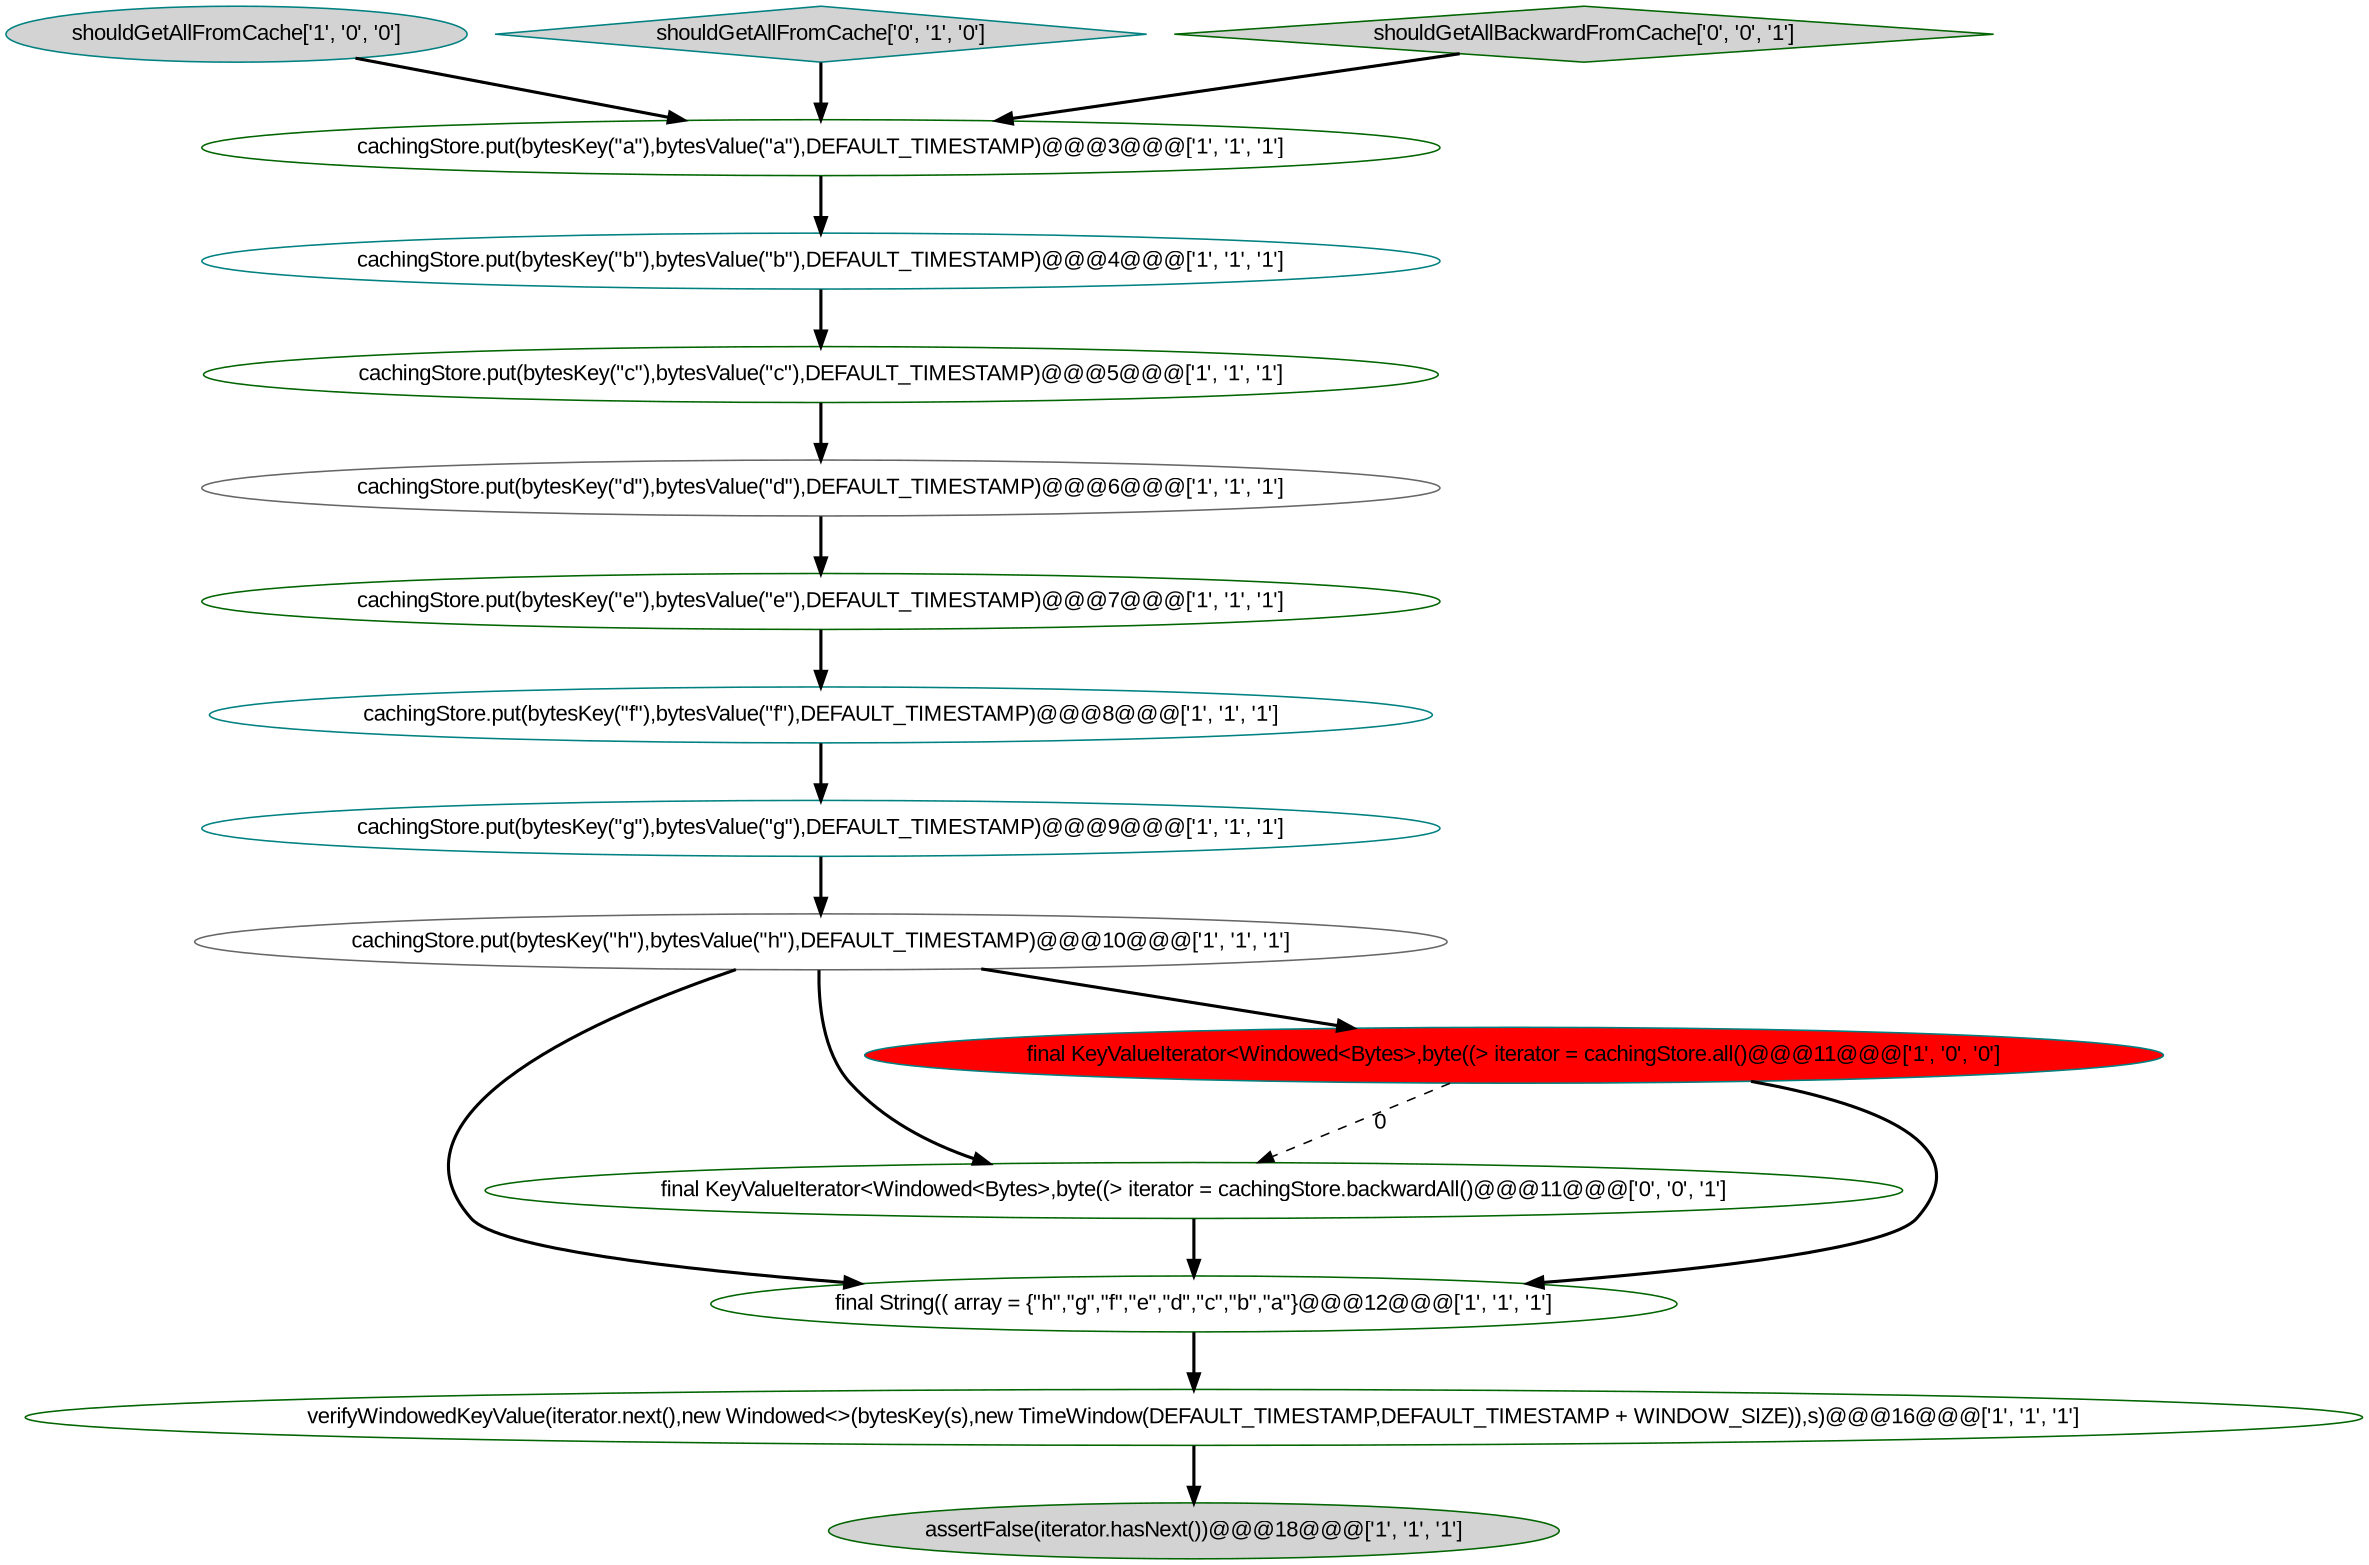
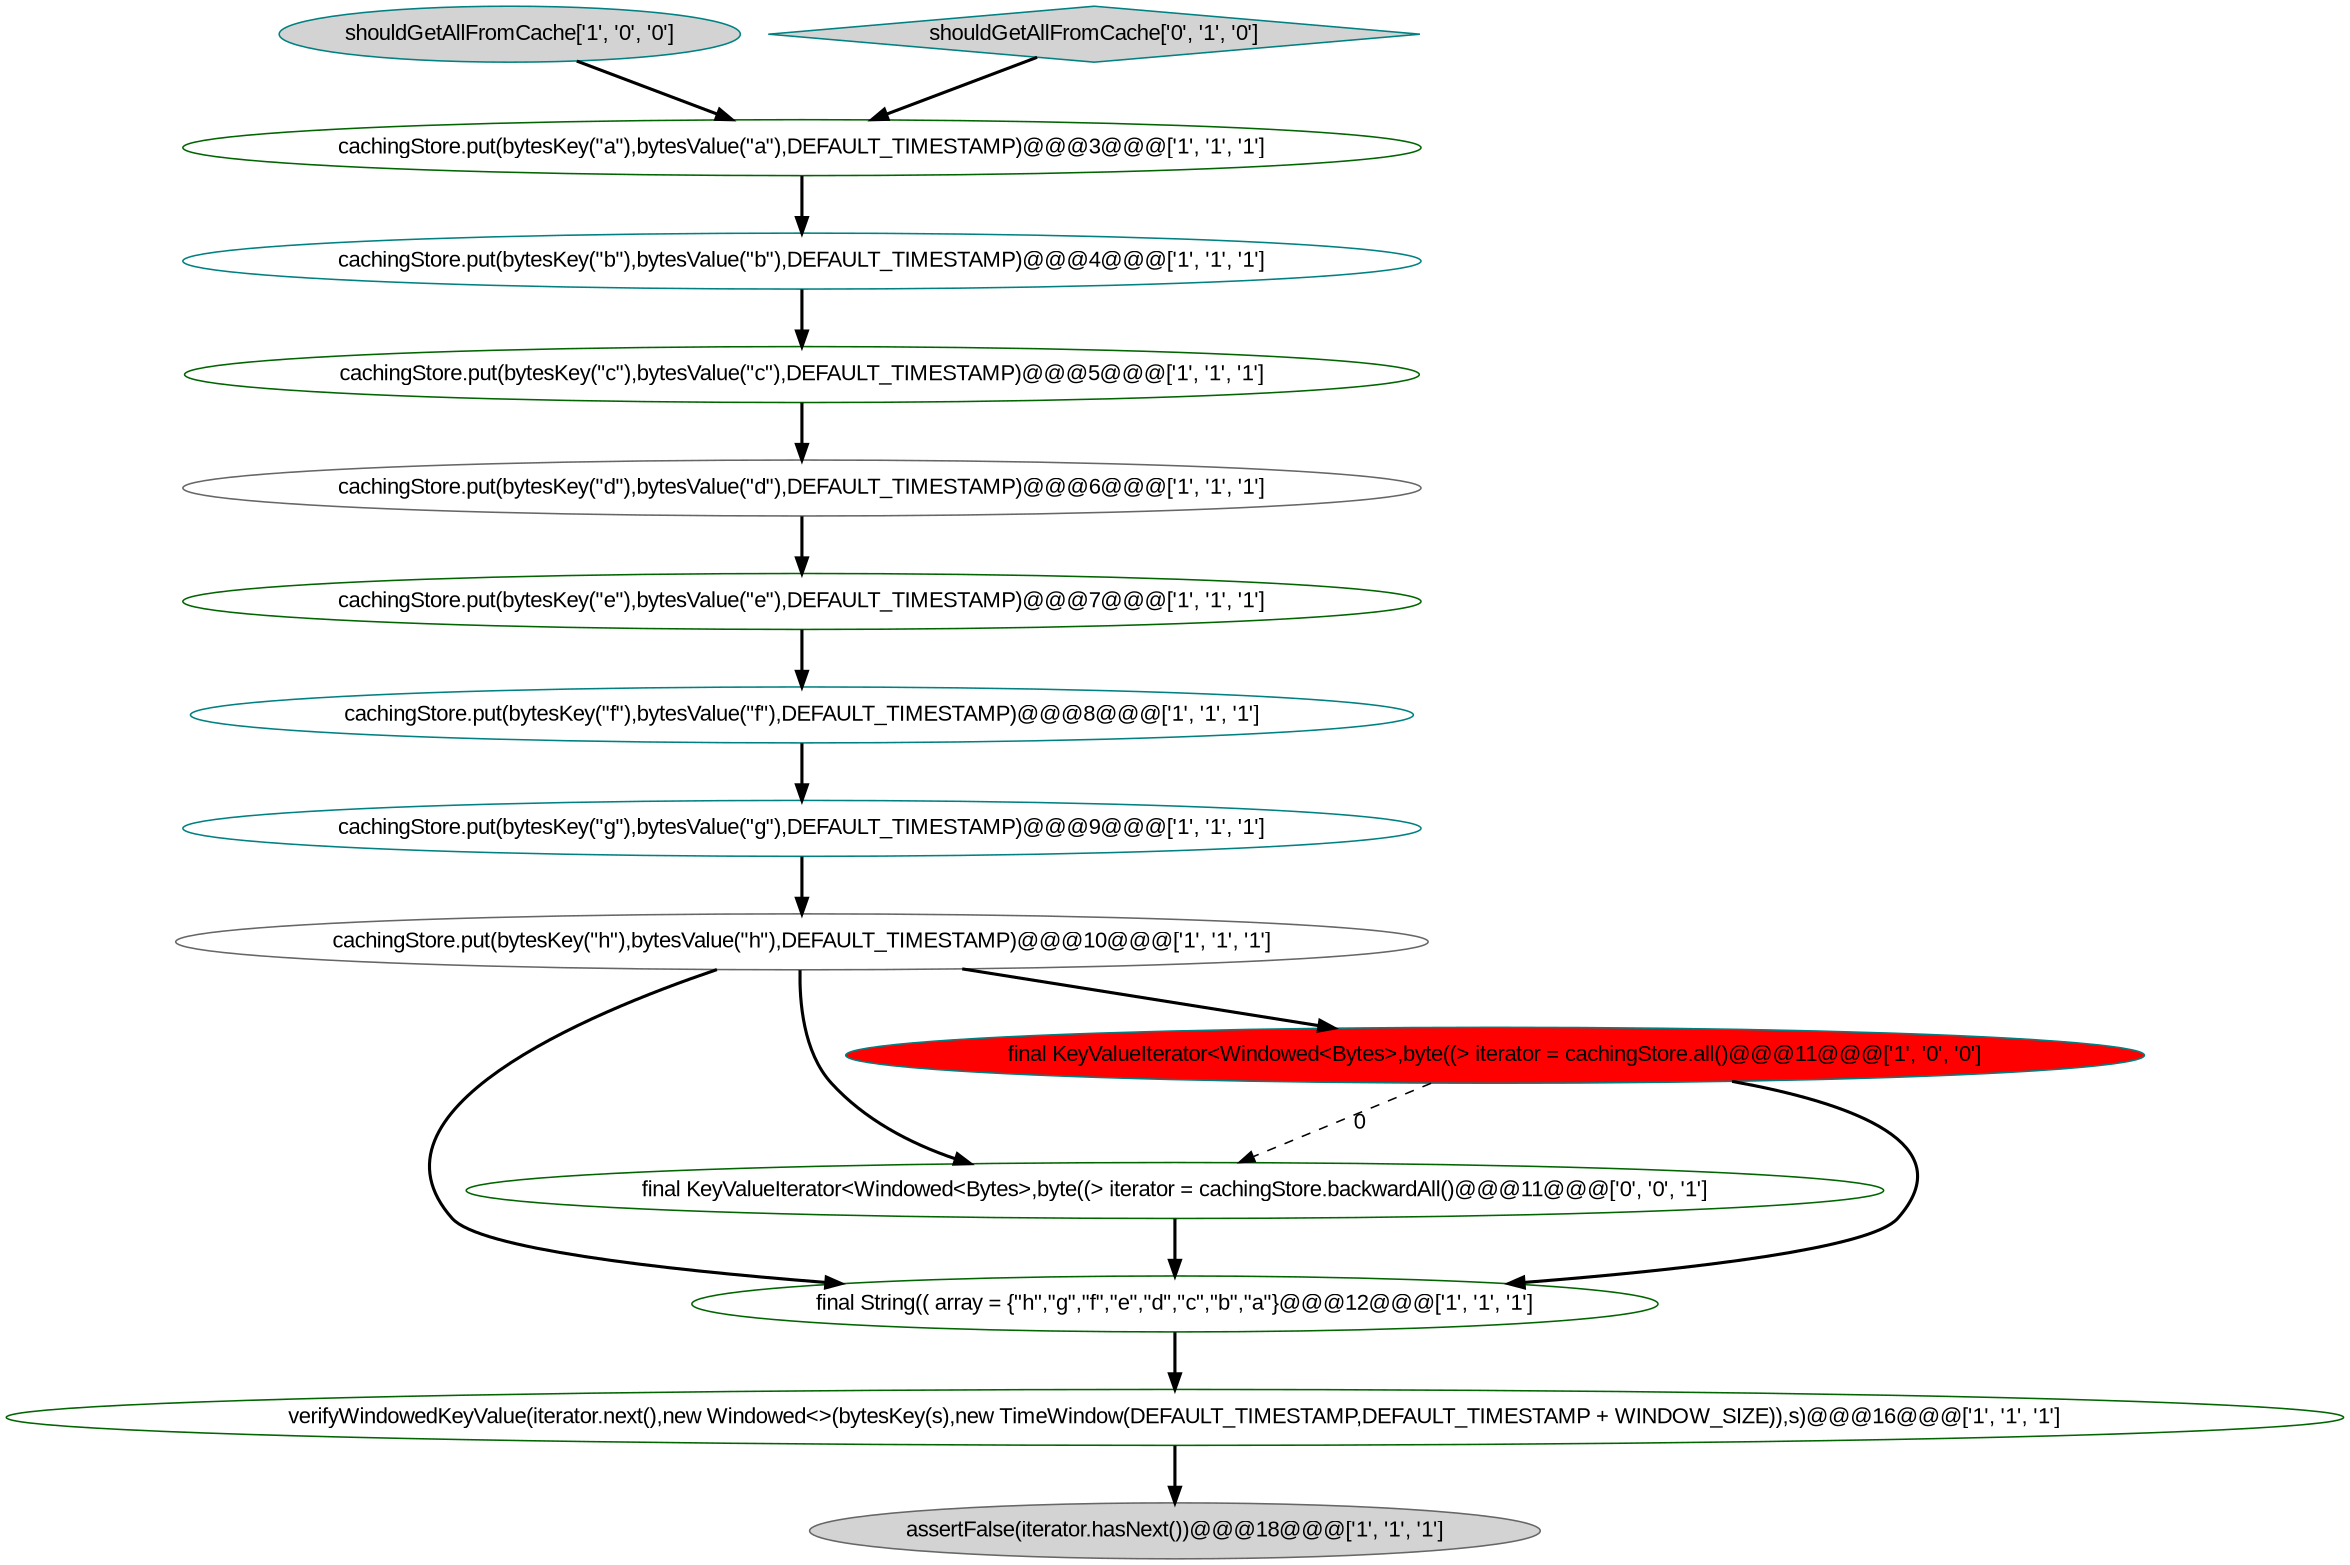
(1584, 34) -> none
(1194, 1531) -> (1175, 1531)
